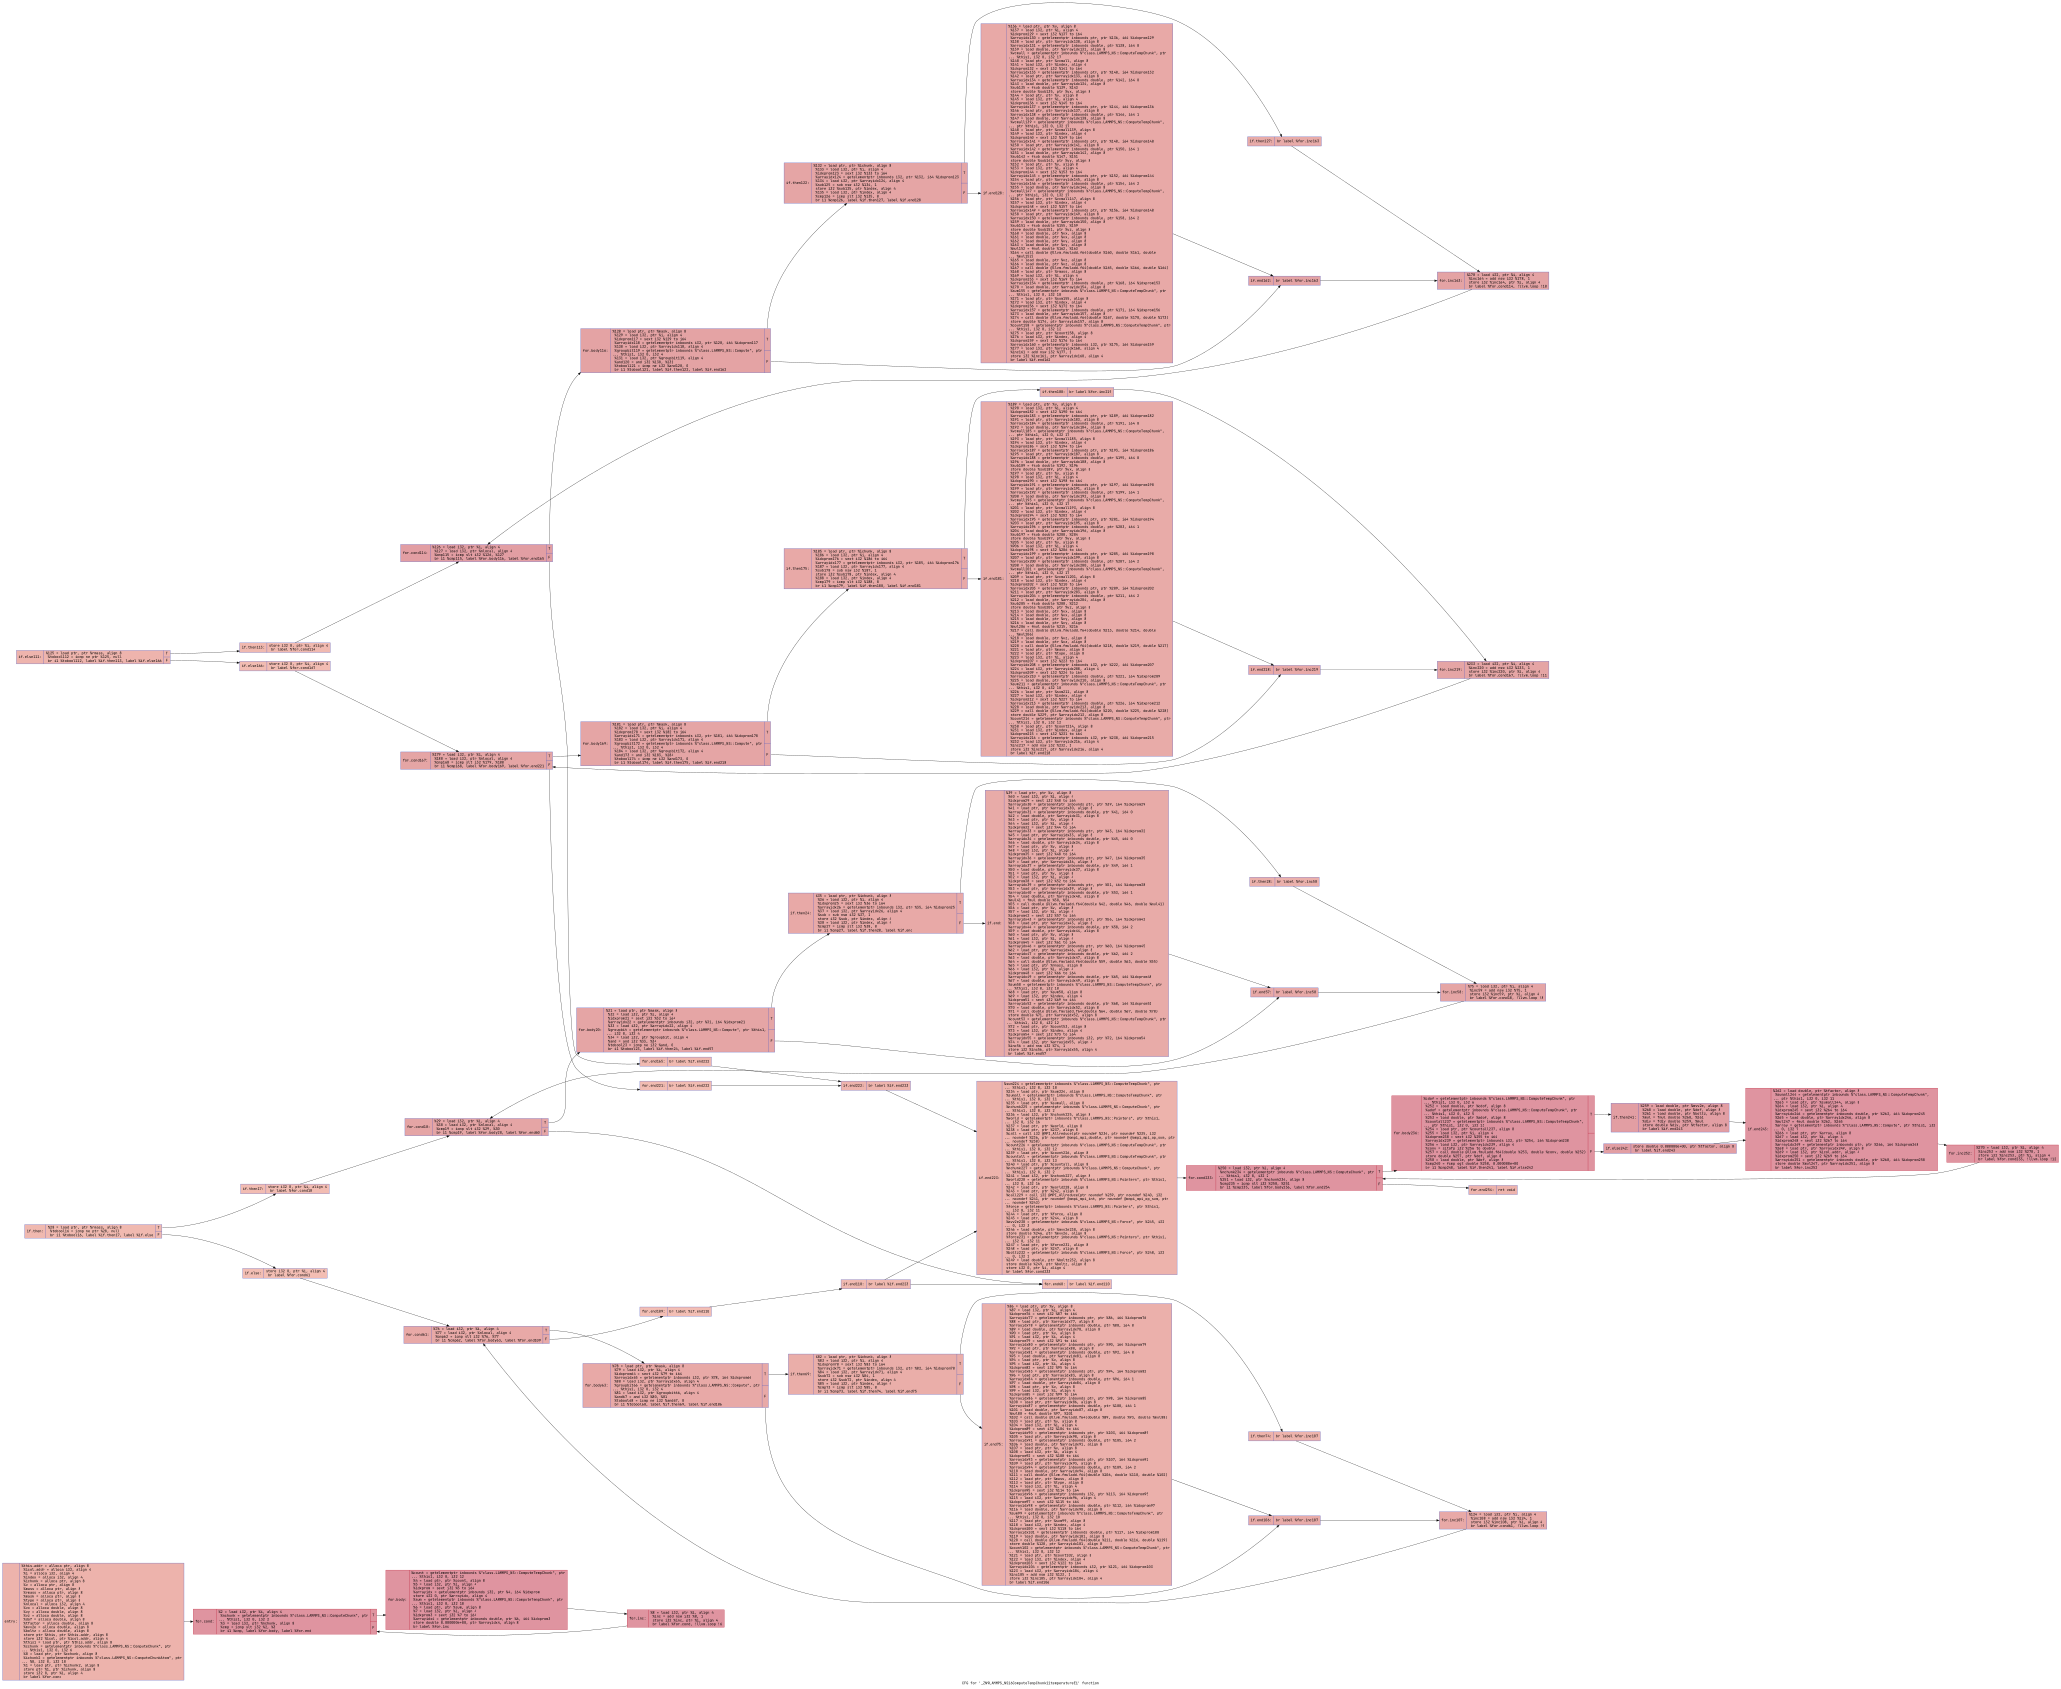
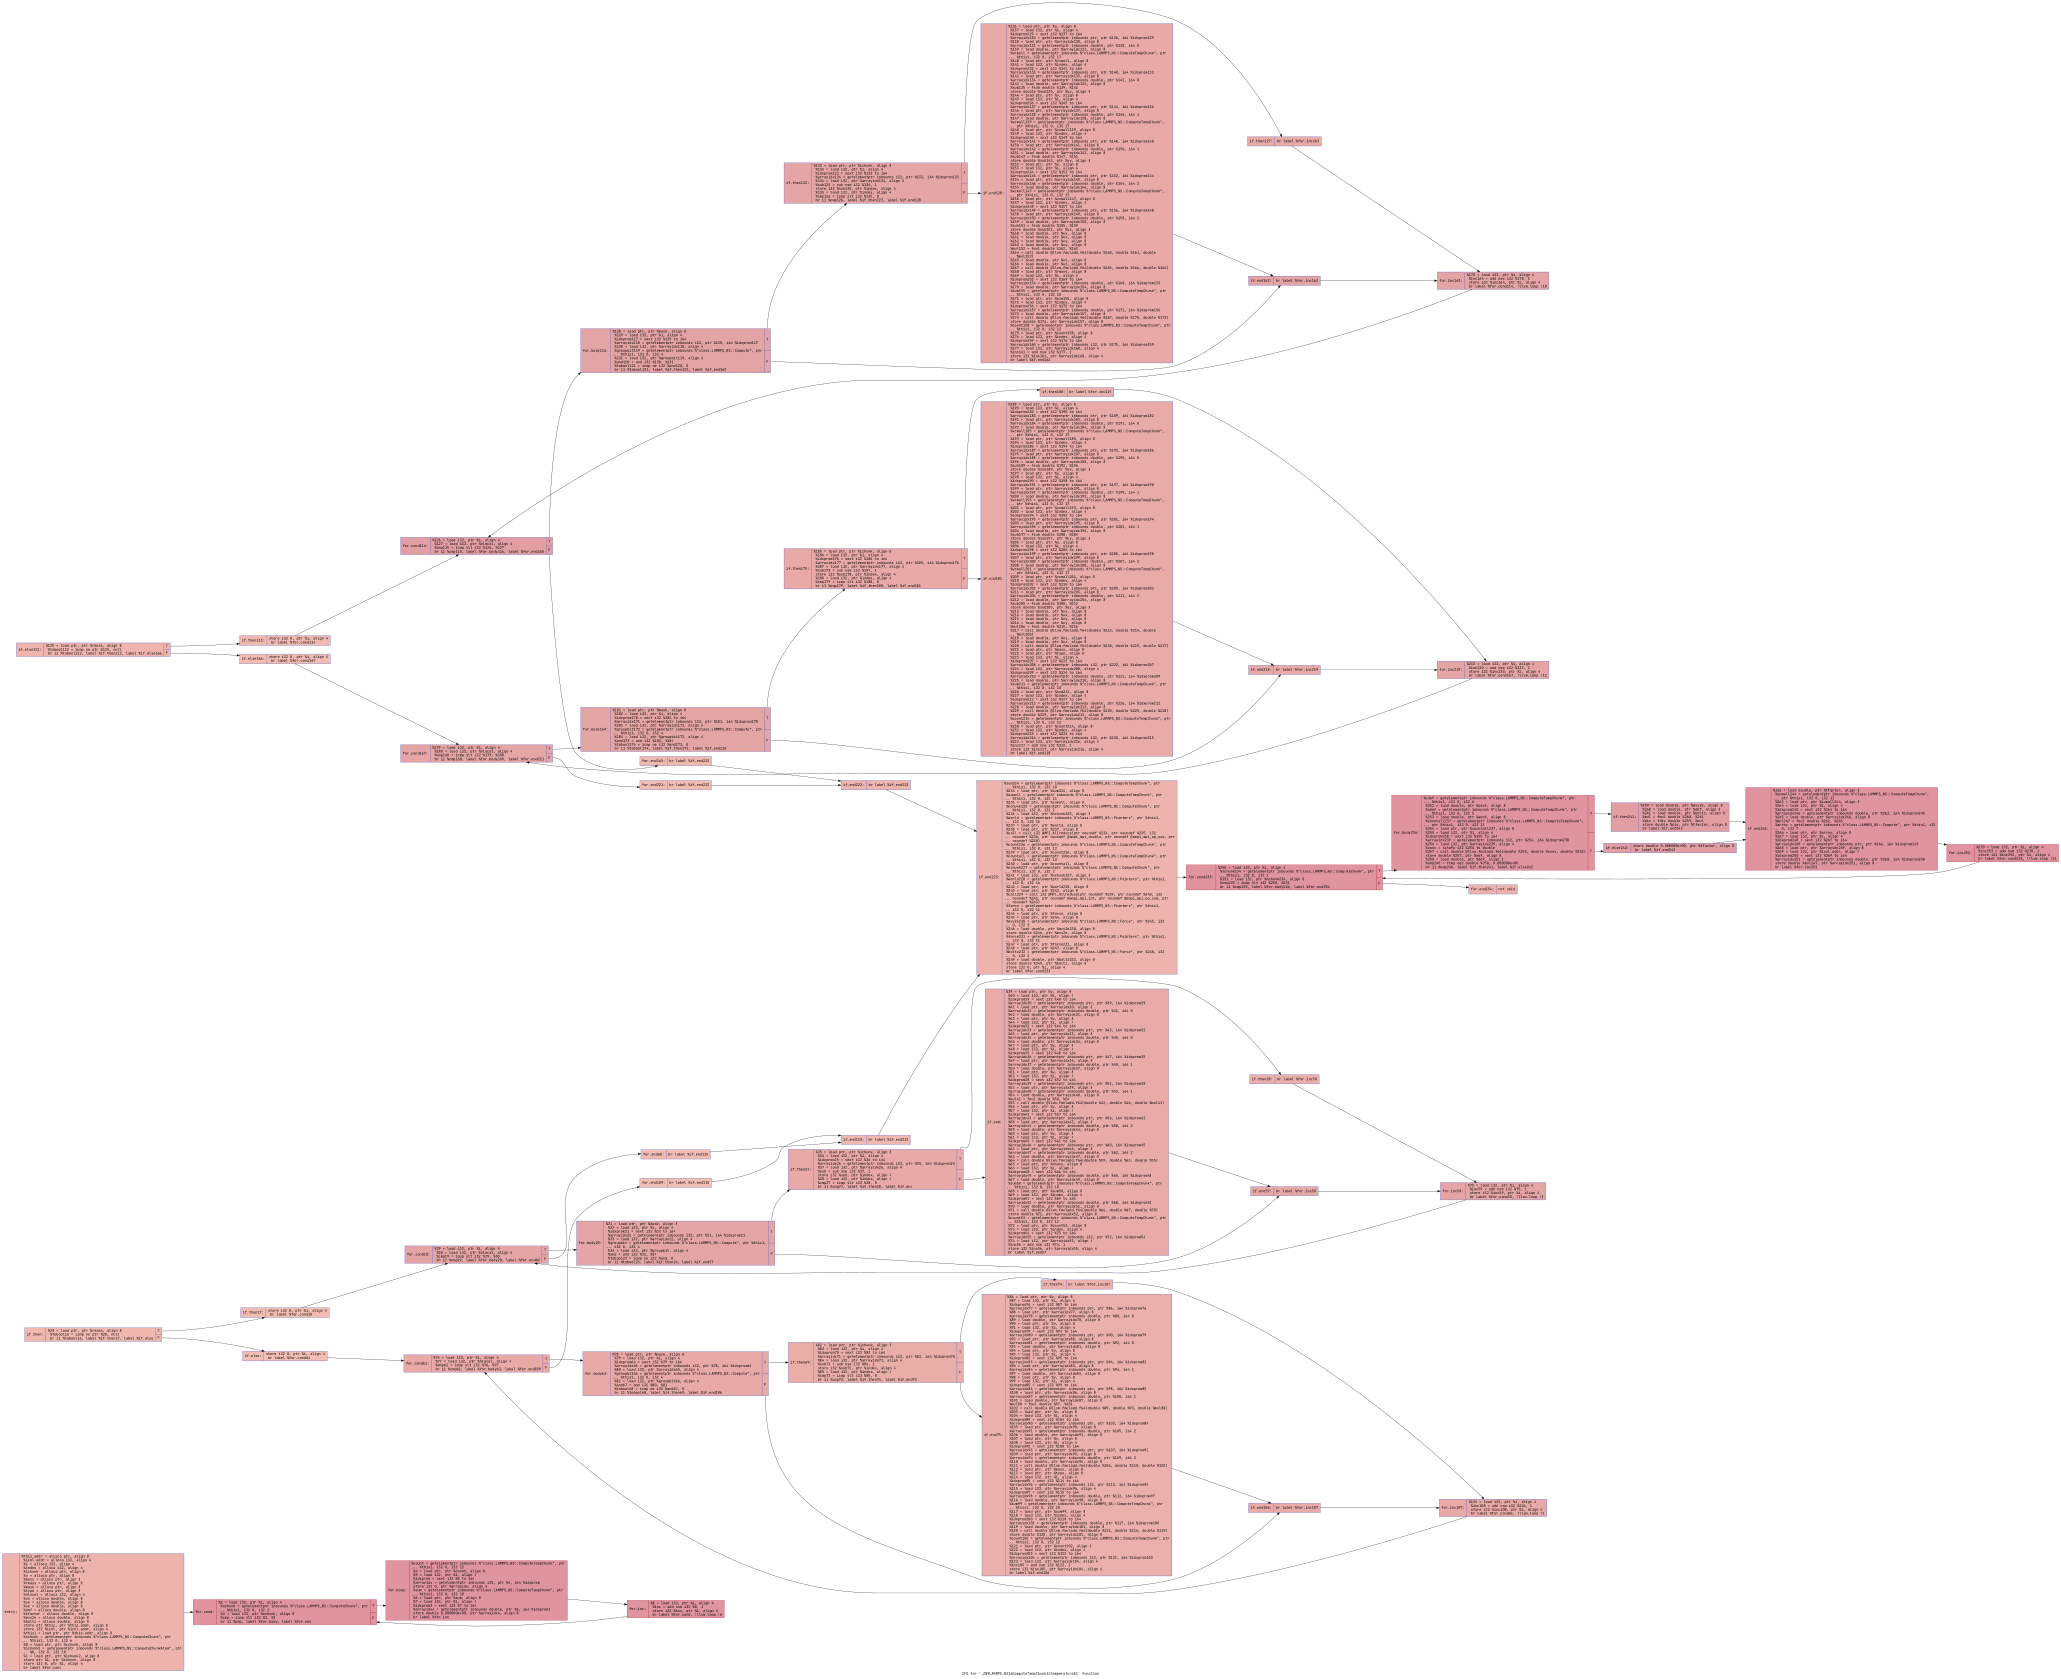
(975, 1284) -> (774, 1147)
